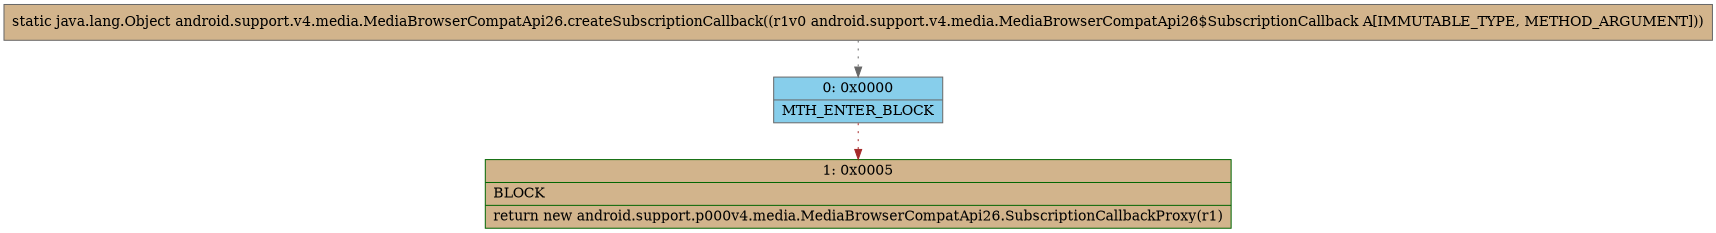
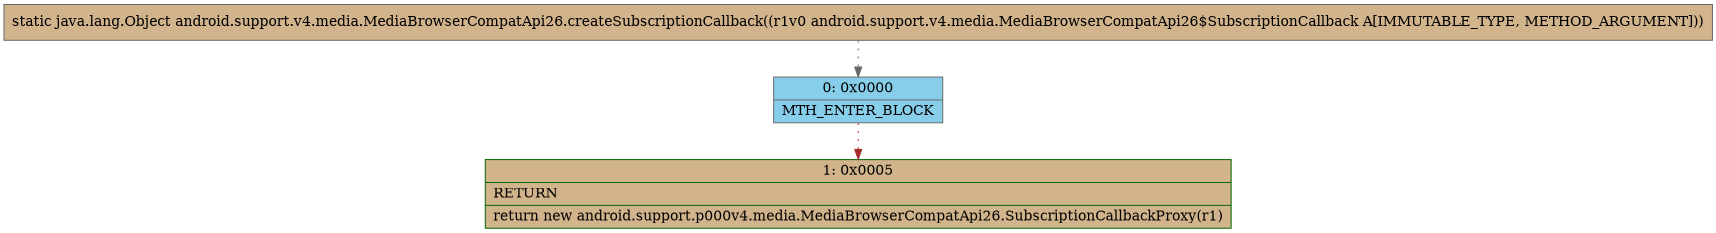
(519, 193) -> (526, 193)
